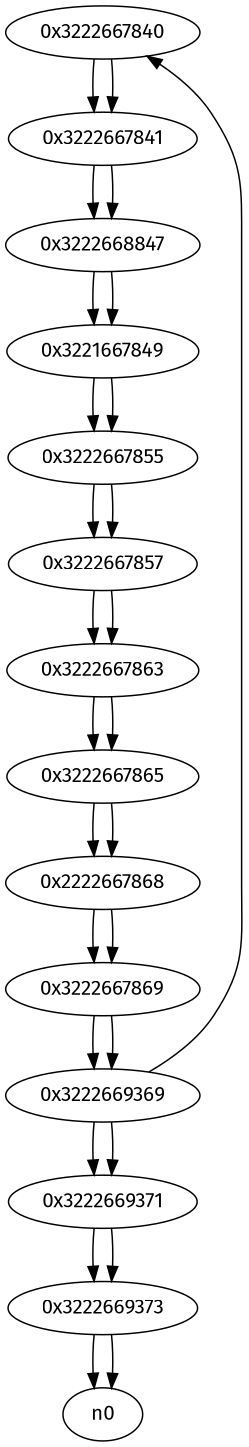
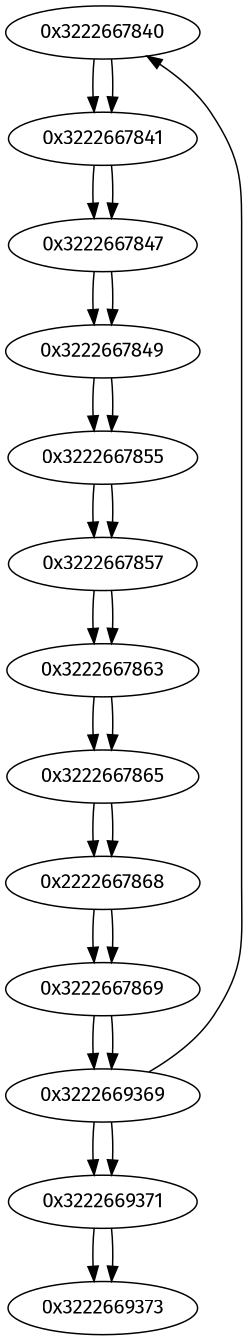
(103, 245) -> (103, 245)
(103, 351) -> (103, 351)
(103, 1414) -> none
